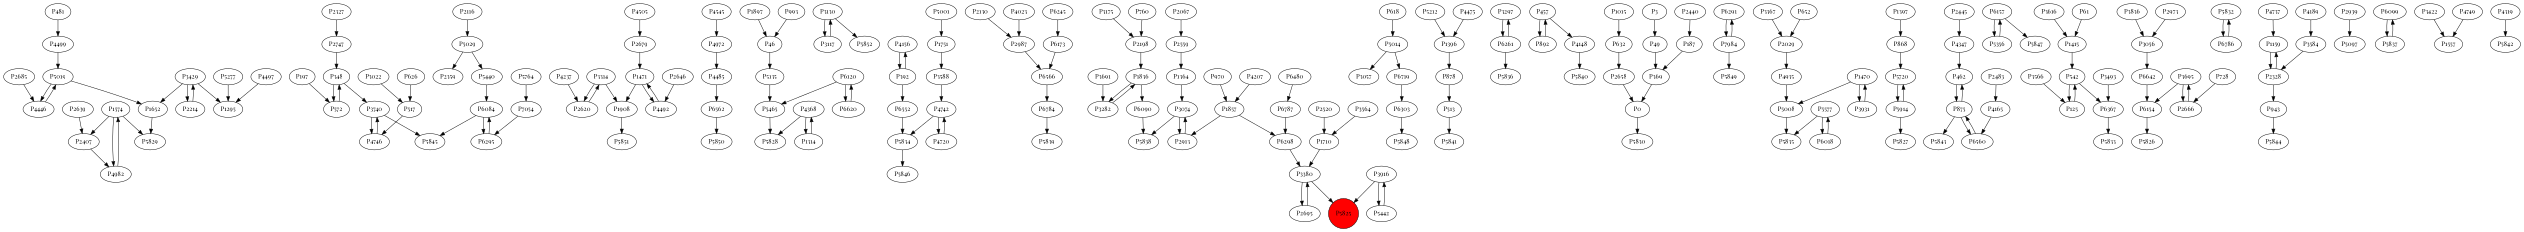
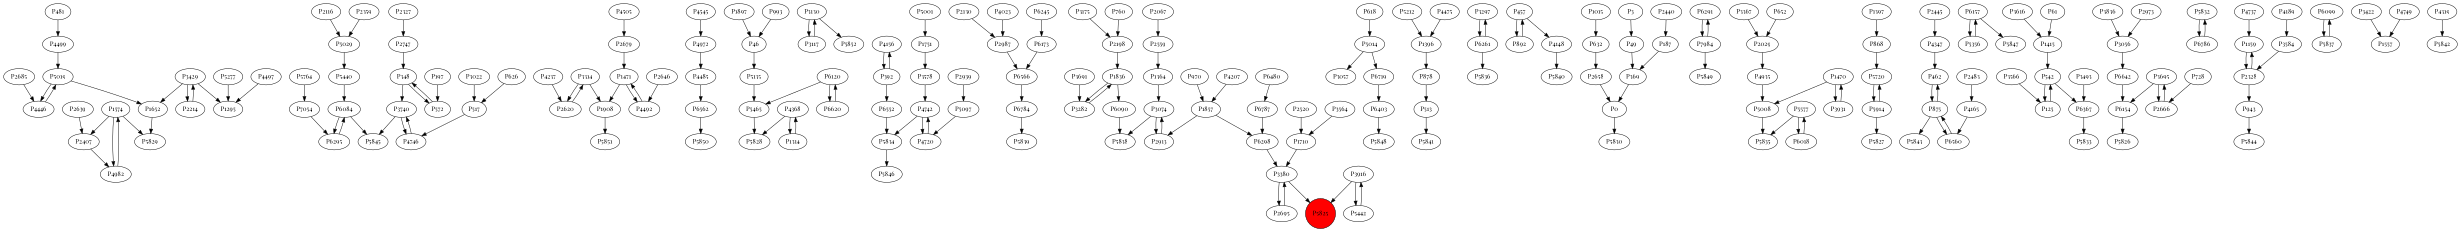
(459, 58) -> (355, 26)
(941, 77) -> (925, 77)
(1402, 109) -> (1379, 109)
none -> (946, 124)
